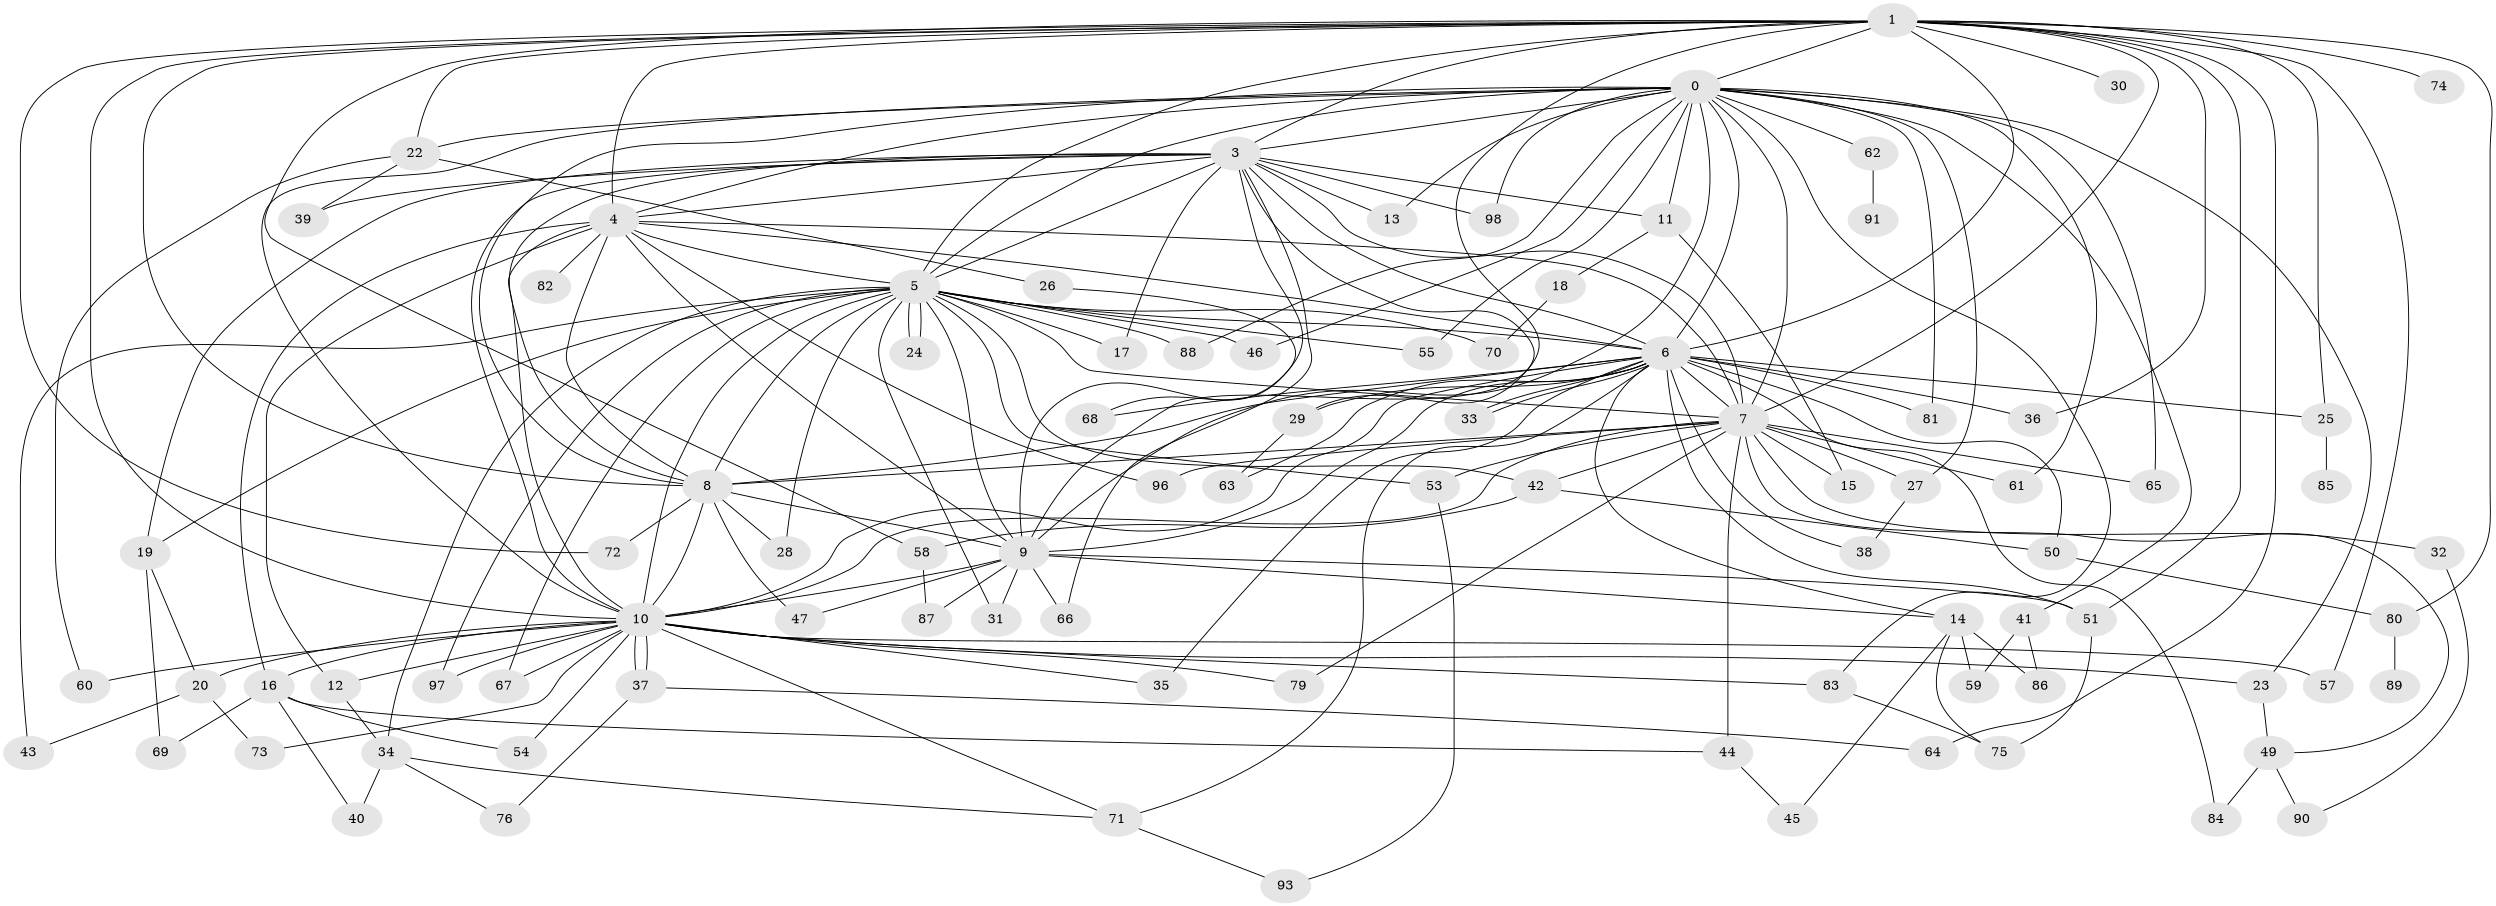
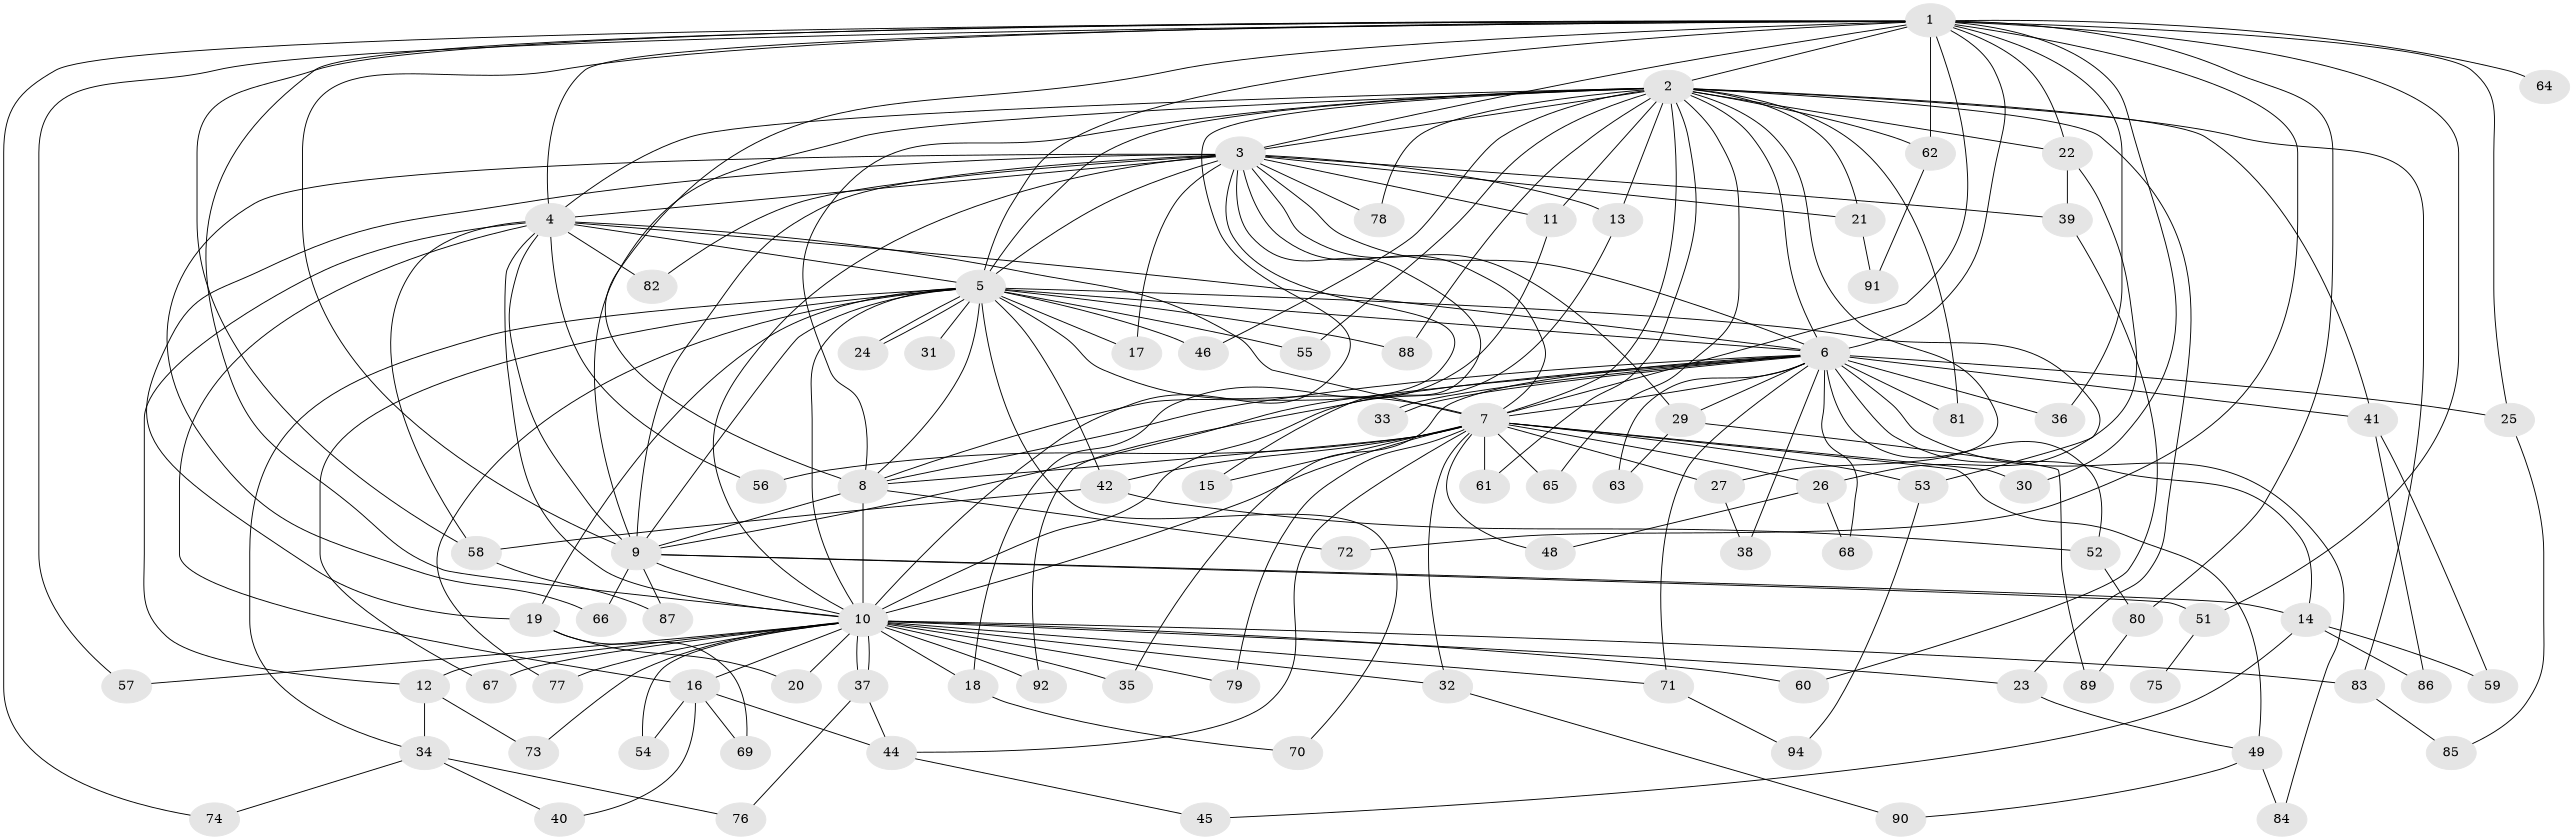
(1696, 87) -> (1669, 87)
none -> (1930, 87)
none -> (806, 201)
(1494, 220) -> (1379, 220)
none -> (1860, 220)
(82, 320) -> (2136, 555)
(1771, 345) -> (1480, 341)
(571, 372) -> (391, 347)
none -> (1900, 446)
none -> (1758, 447)
none -> (1661, 452)
(1161, 487) -> (761, 487)
(785, 553) -> none
none -> (1550, 553)
(2053, 553) -> (2095, 553)
(1815, 566) -> (2099, 387)
(1010, 586) -> none
(800, 620) -> none
none -> (918, 653)
none -> (1155, 653)
(438, 686) -> (558, 686)
none -> (1042, 686)
(1938, 697) -> none
(1288, 710) -> (877, 720)
(1917, 717) -> (2406, 720)
(230, 720) -> (479, 720)
(29, 753) -> none
(751, 795) -> (320, 786)
(1286, 886) -> (1796, 753)
